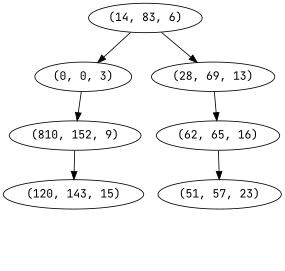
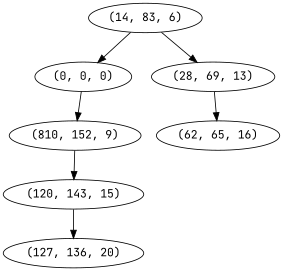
(83, 77) -> (83, 77)
(220, 194) -> none
none -> (74, 253)
